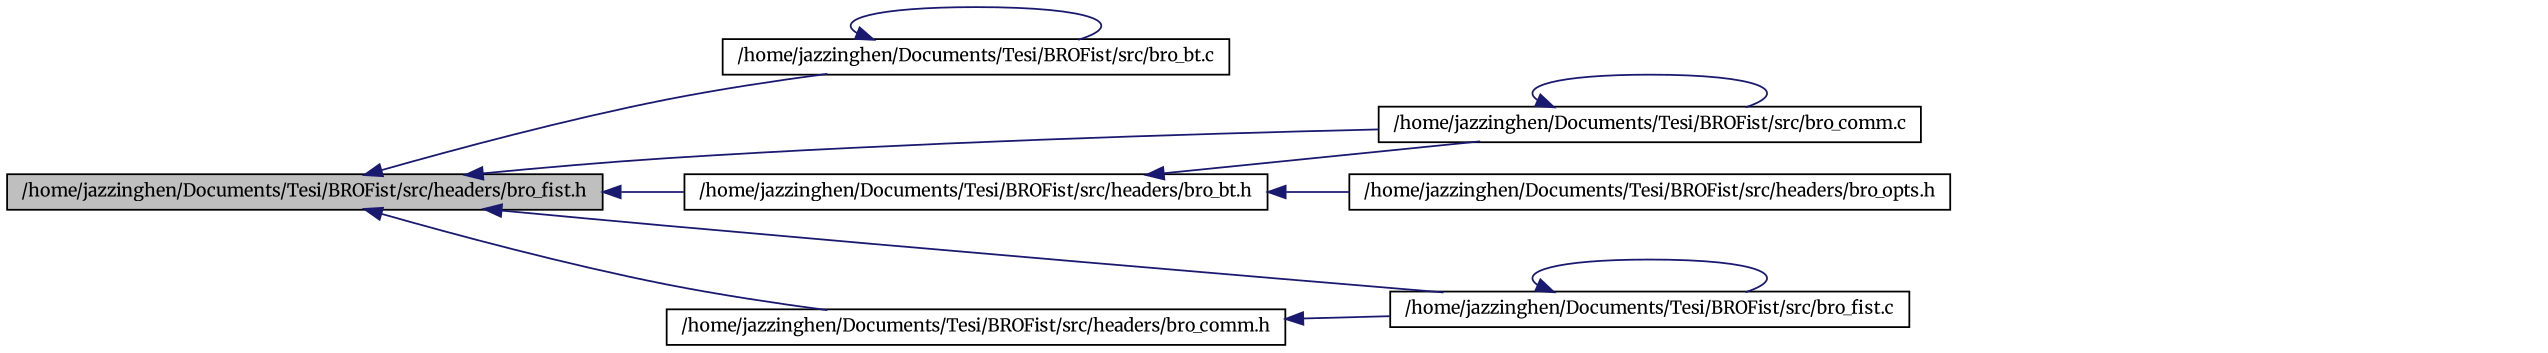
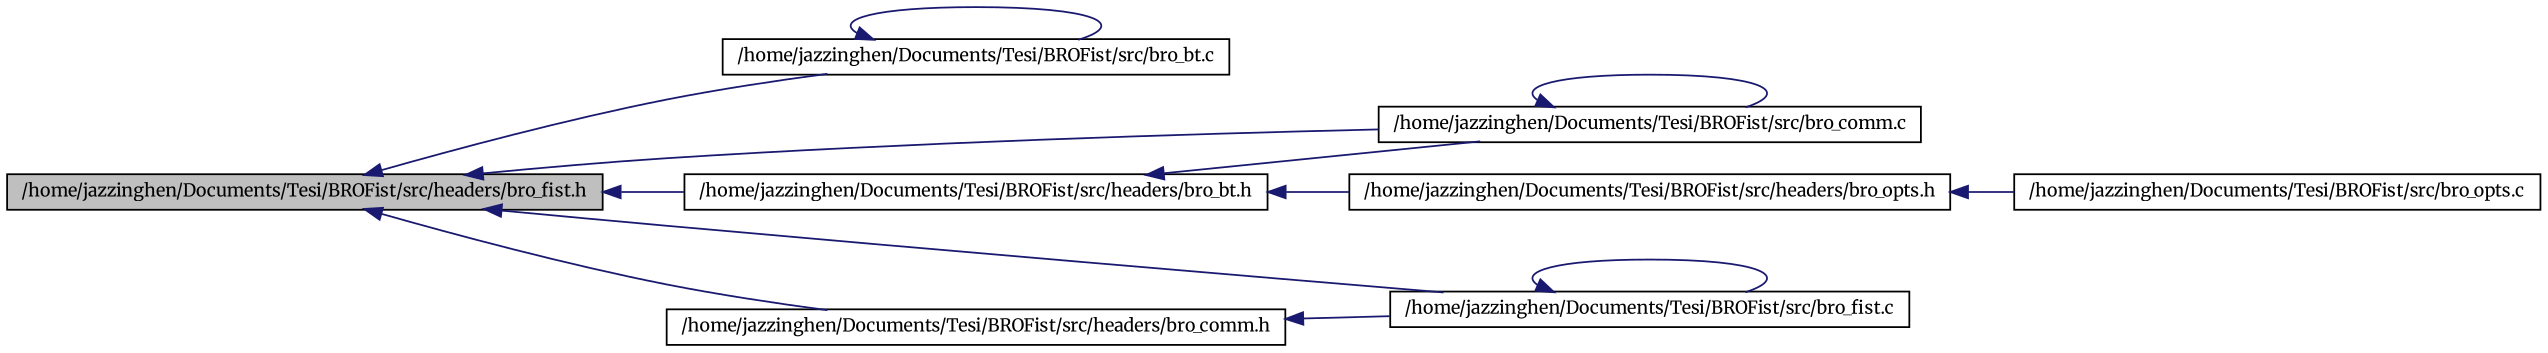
none -> (2277, 192)
